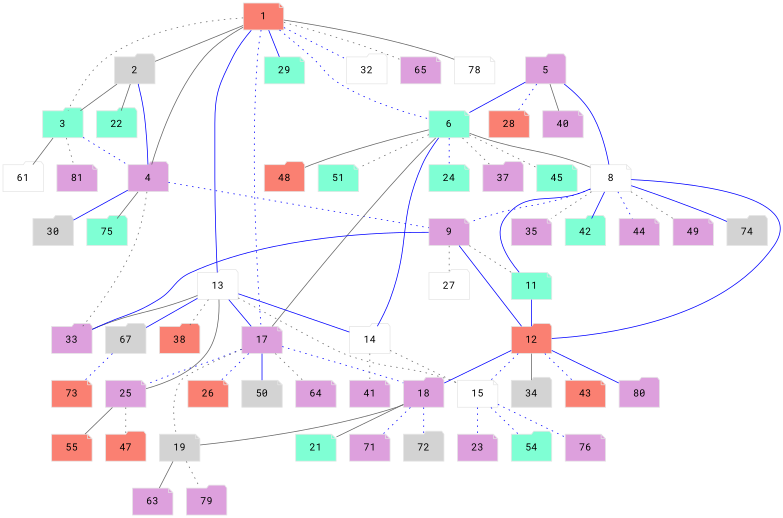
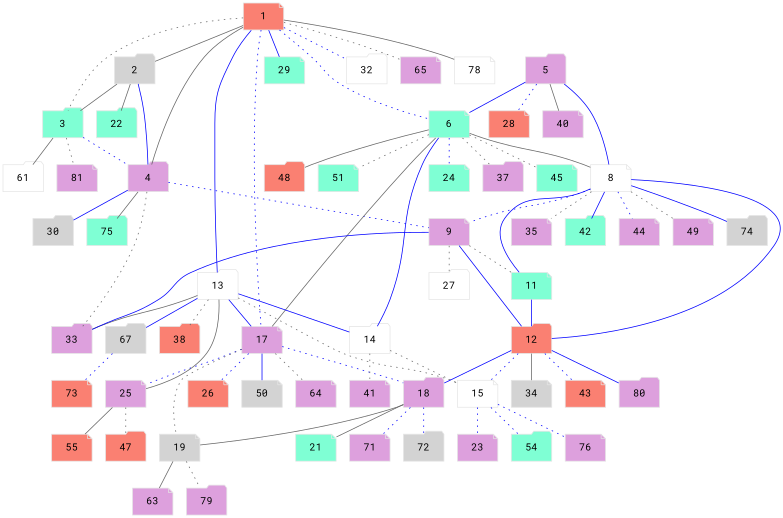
(532, 394) -> (532, 394)
